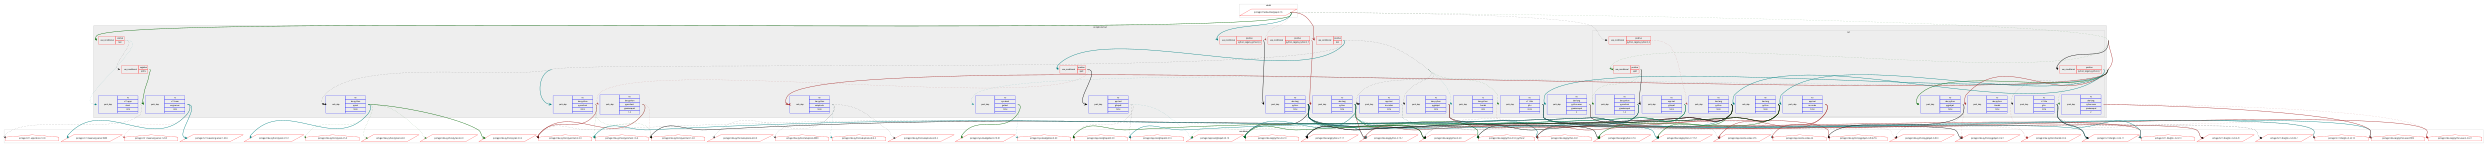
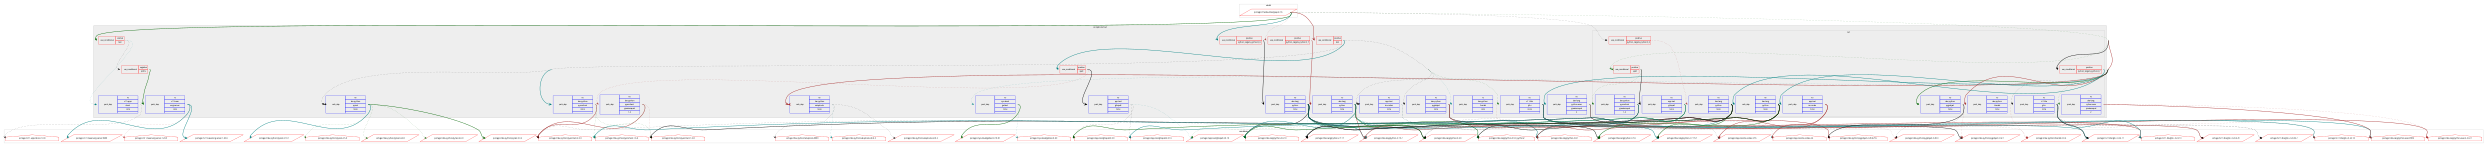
(740, 138) -> none
